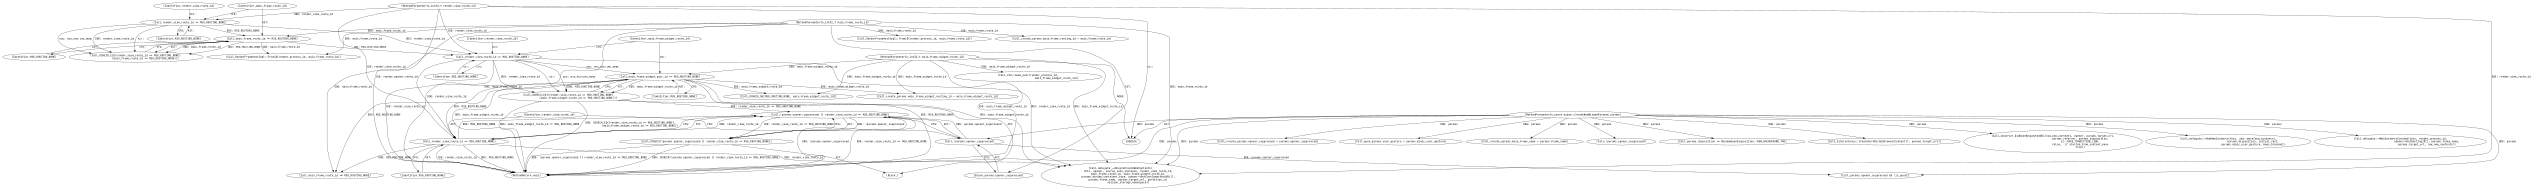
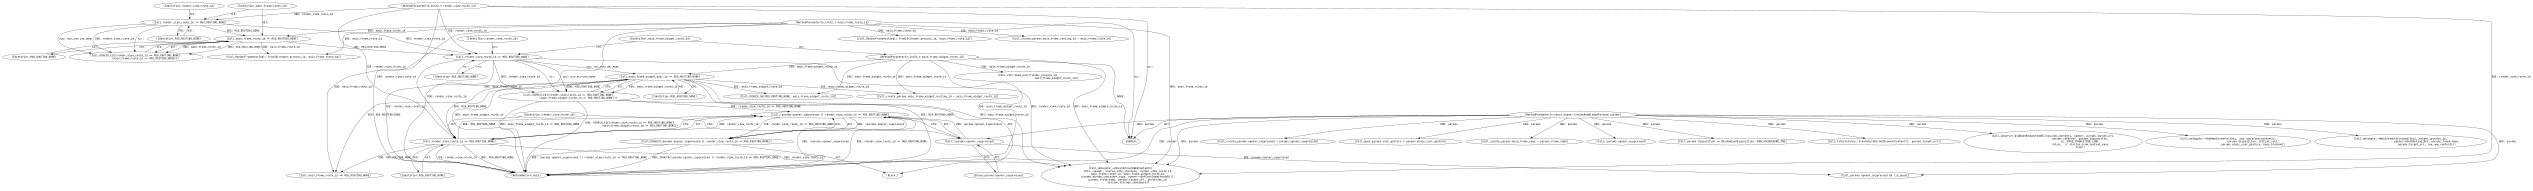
(1056, 48) -> (1066, 24)
(660, 57) -> (787, 48)
(397, 77) -> (397, 77)
